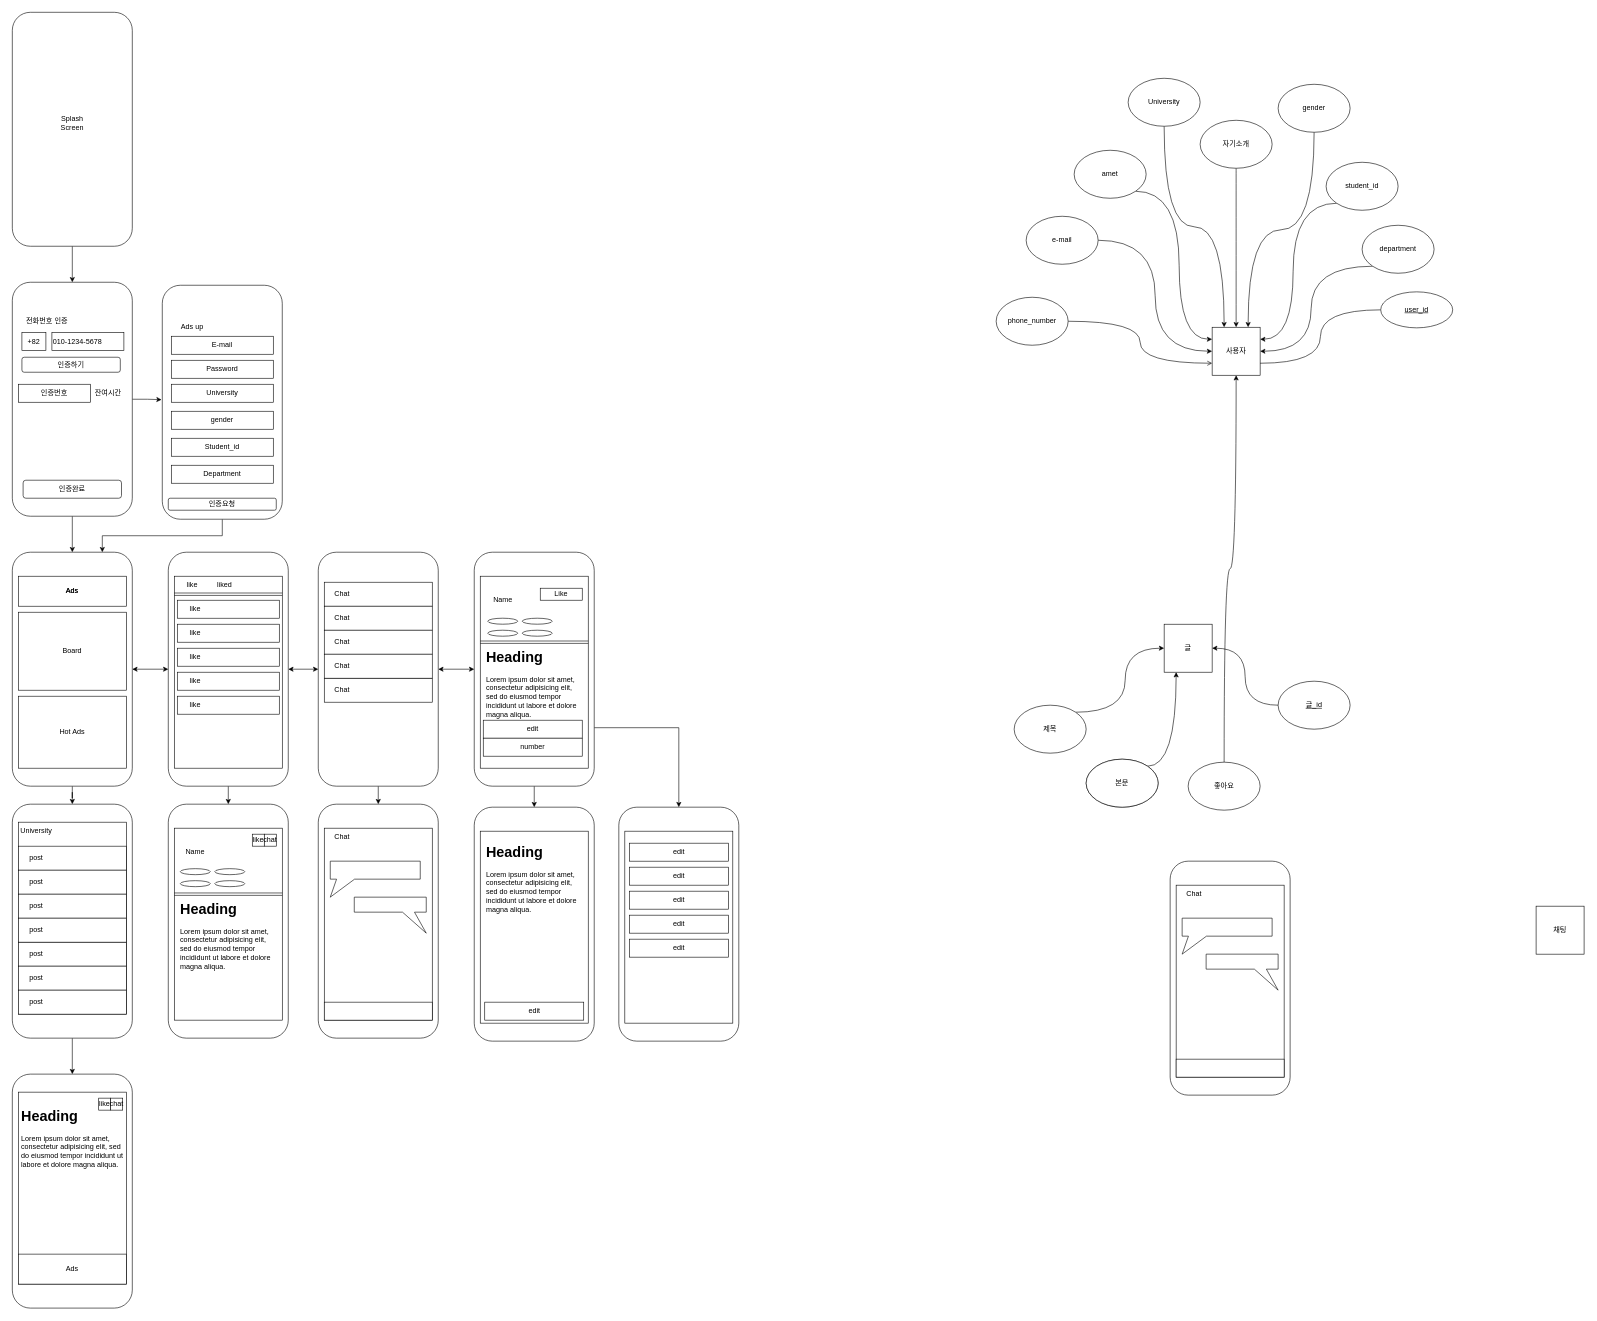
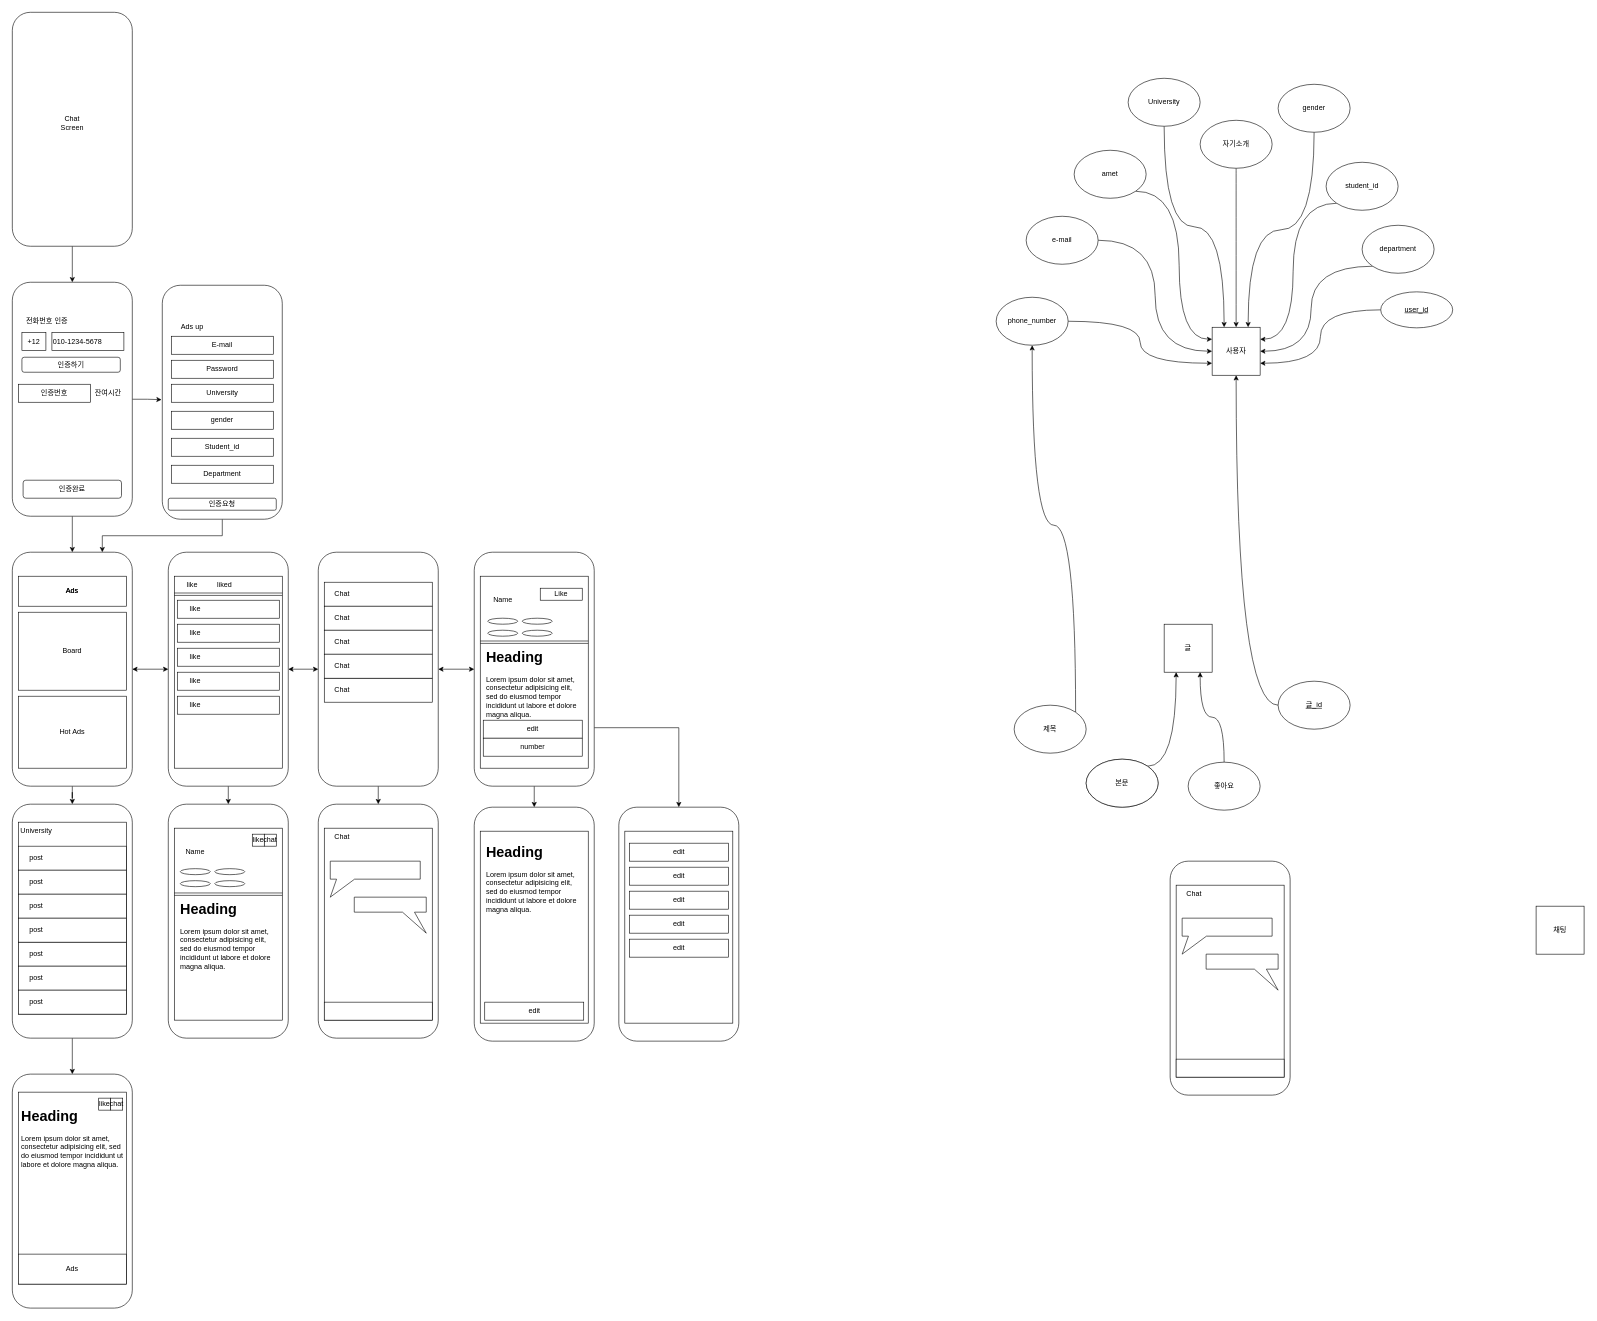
(72, 123) -> (72, 123)
(34, 342) -> (34, 342)
(1208, 363) -> (1206, 363)
(1263, 363) -> (1265, 363)
(1226, 621) -> (1205, 711)
(1245, 677) -> (1243, 588)
(1119, 698) -> (1052, 524)
